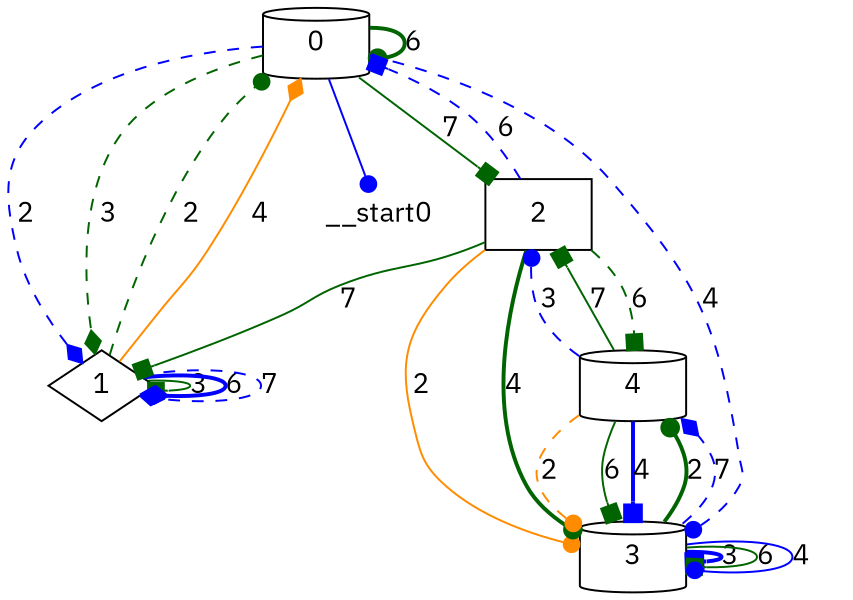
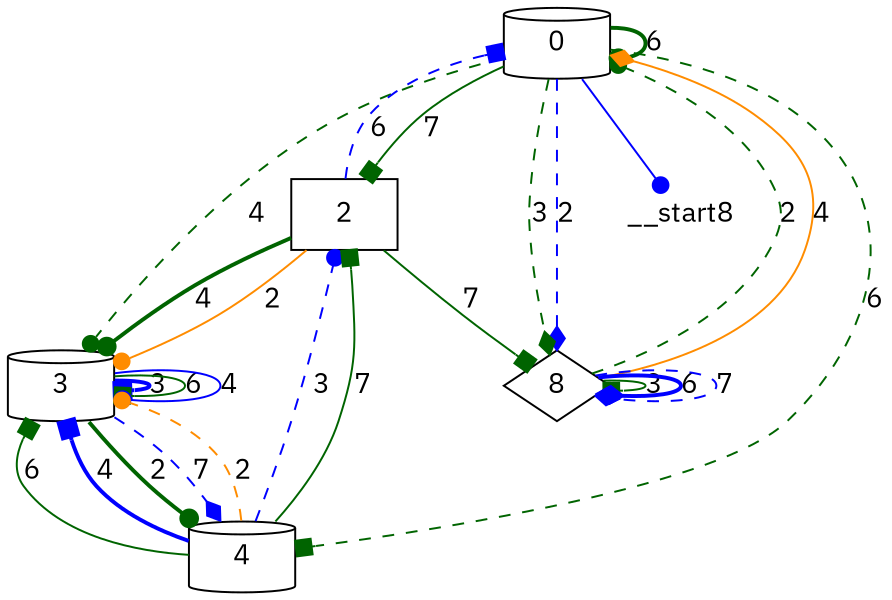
(379, 215) -> (681, 215)
(649, 227) -> (274, 159)
(621, 285) -> (808, 398)
(102, 386) -> (557, 386)
